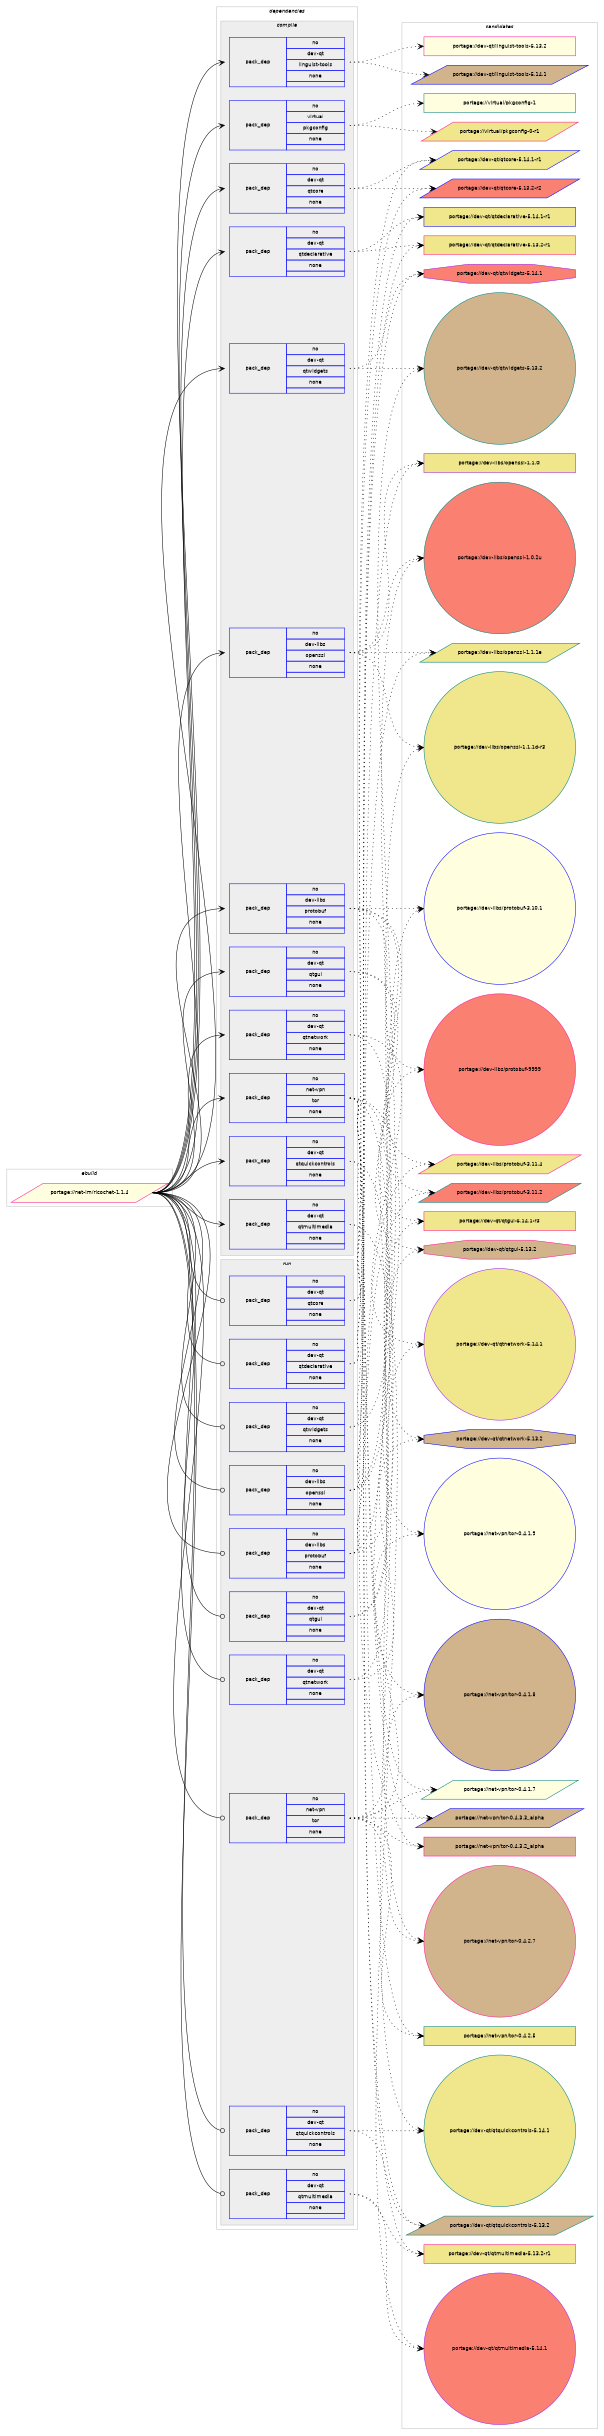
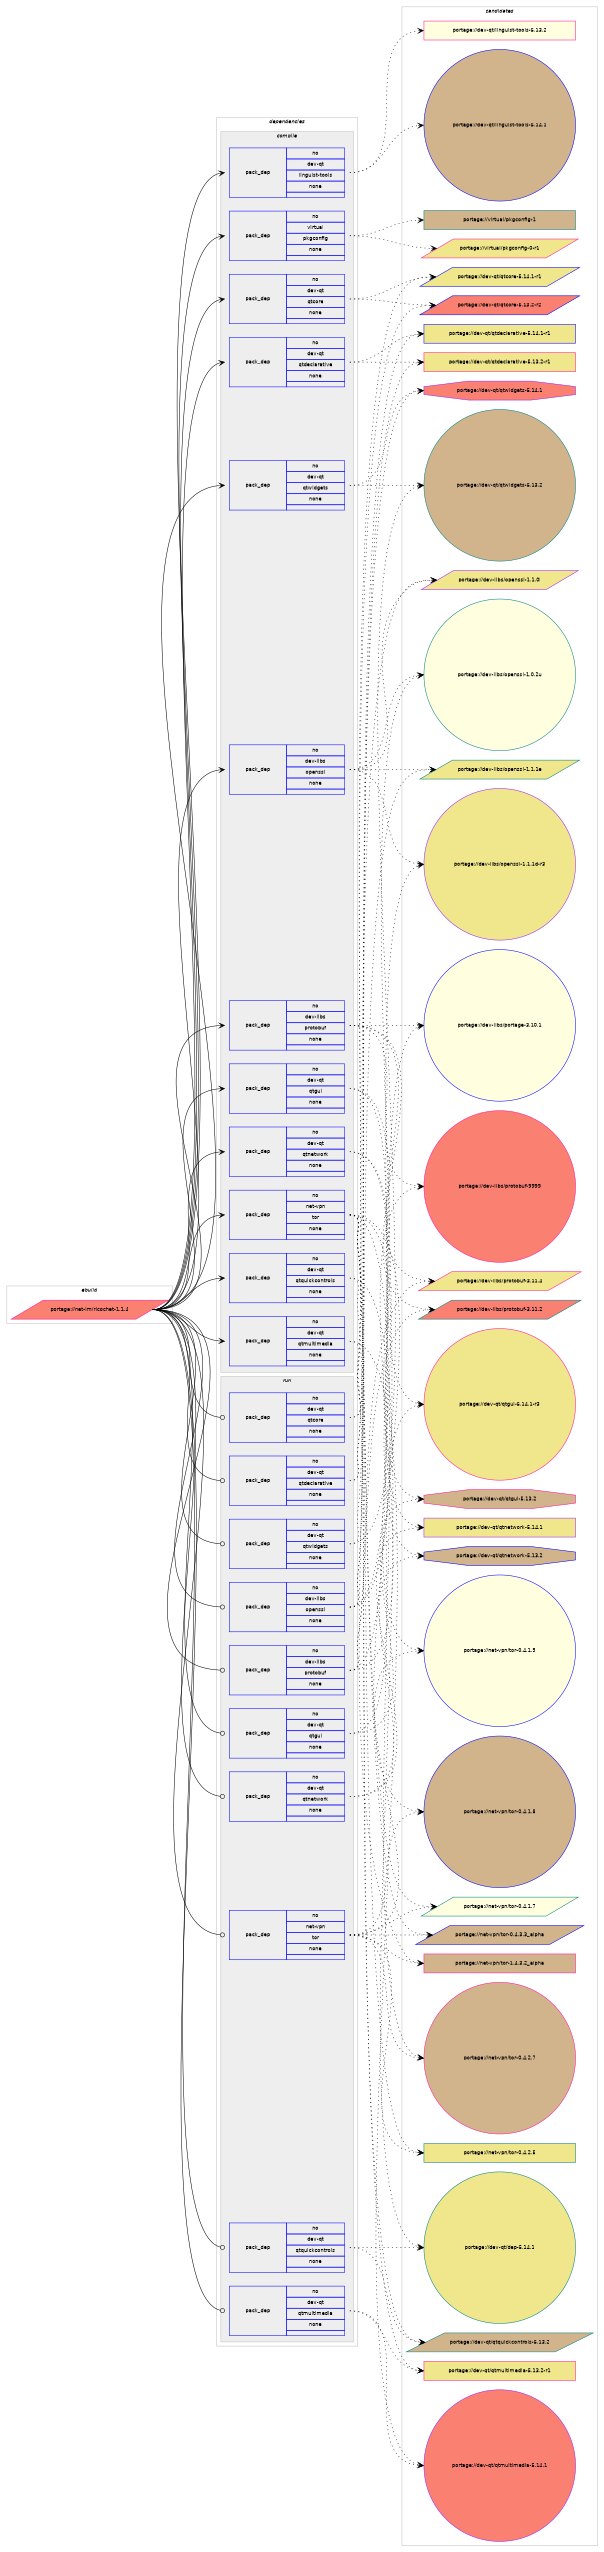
(500, 75) -> (500, 125)
(500, 103) -> (500, 220)
(500, 463) -> (500, 580)
(500, 558) -> (500, 675)
(500, 747) -> (500, 864)
(500, 909) -> (500, 1025)
(90, 1193) -> (90, 1310)
(500, 1221) -> (500, 1404)
(500, 1344) -> (500, 1528)
(500, 1847) -> (500, 1963)
(500, 2131) -> (500, 2248)
